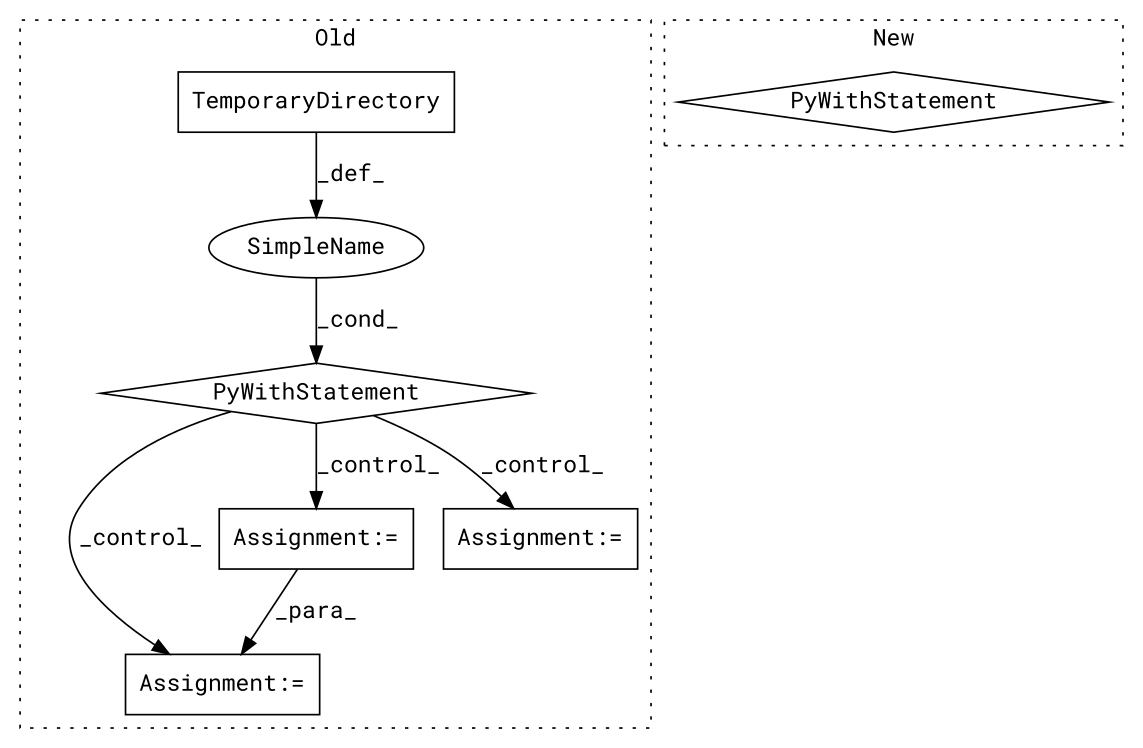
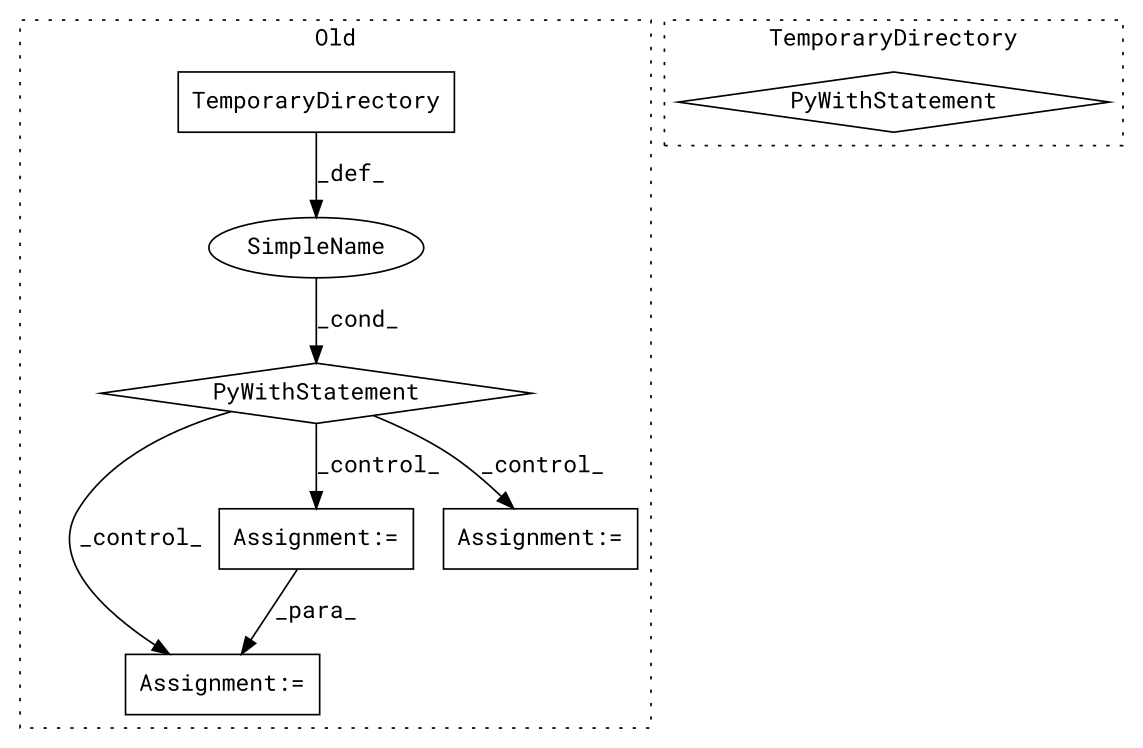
(894, 39) -> (894, 39)
